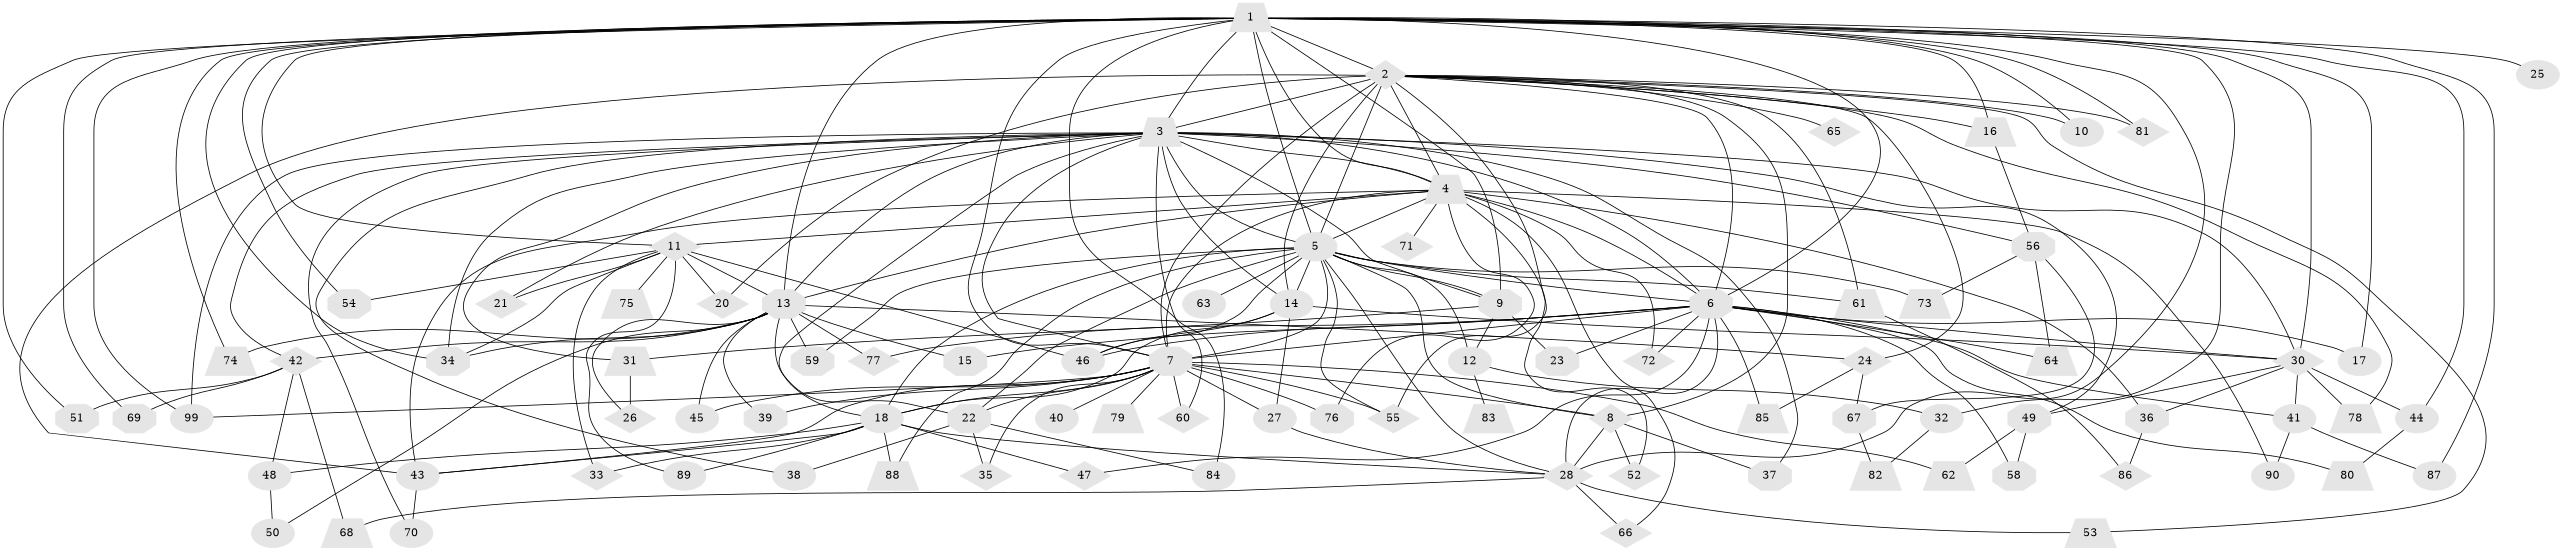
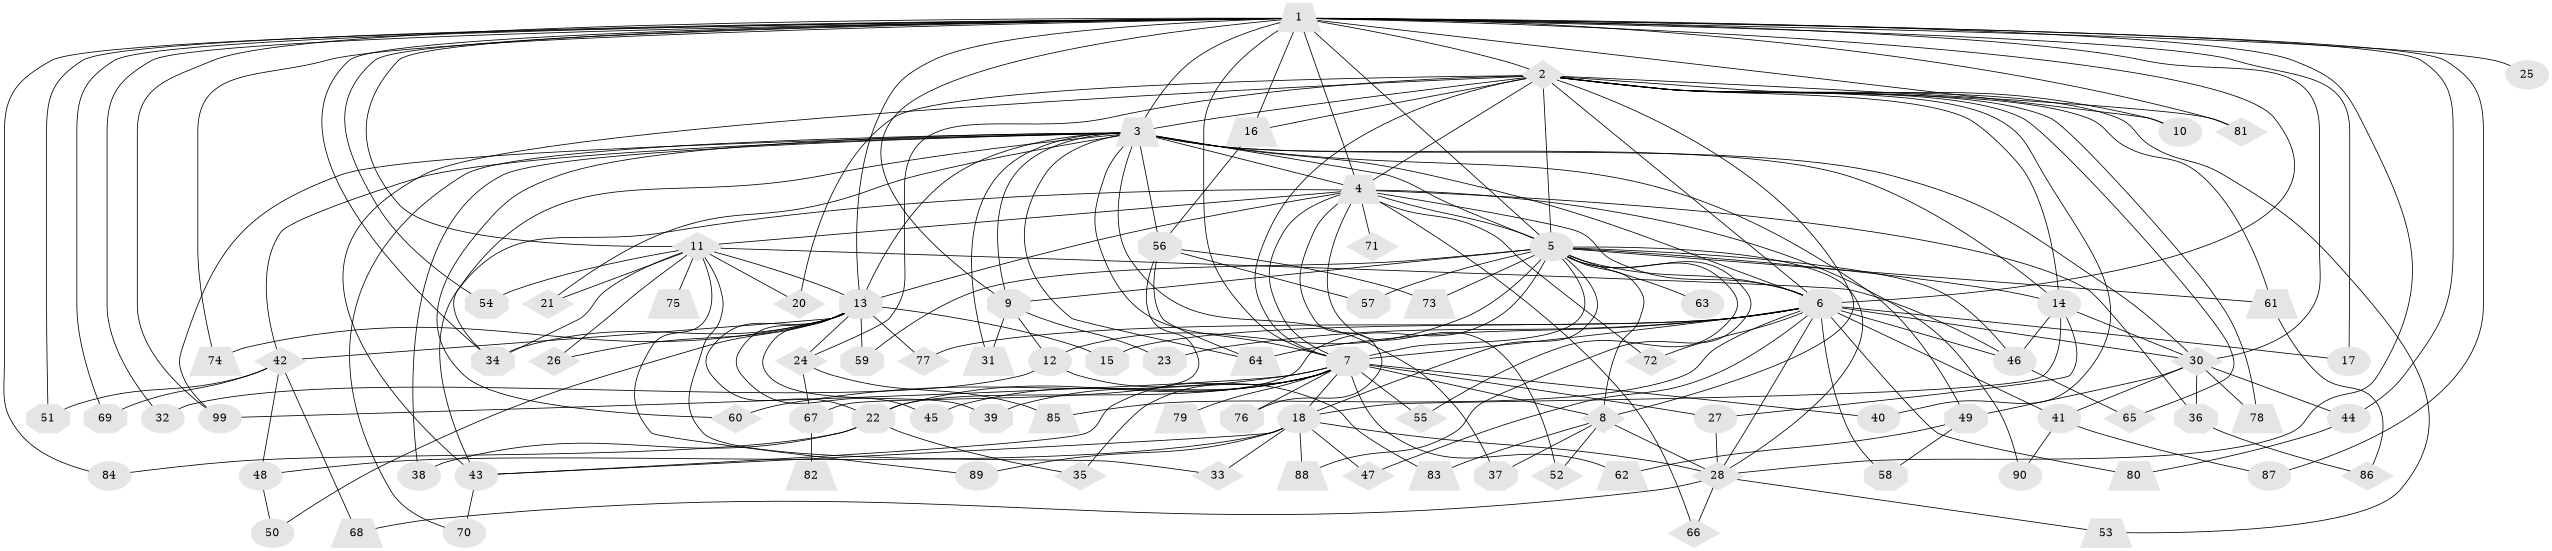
(903, 255) -> (1044, 290)
(1537, 267) -> (2019, 135)
none -> (1368, 304)
none -> (2064, 386)
(630, 390) -> (625, 303)
none -> (1530, 441)
(1910, 446) -> none
